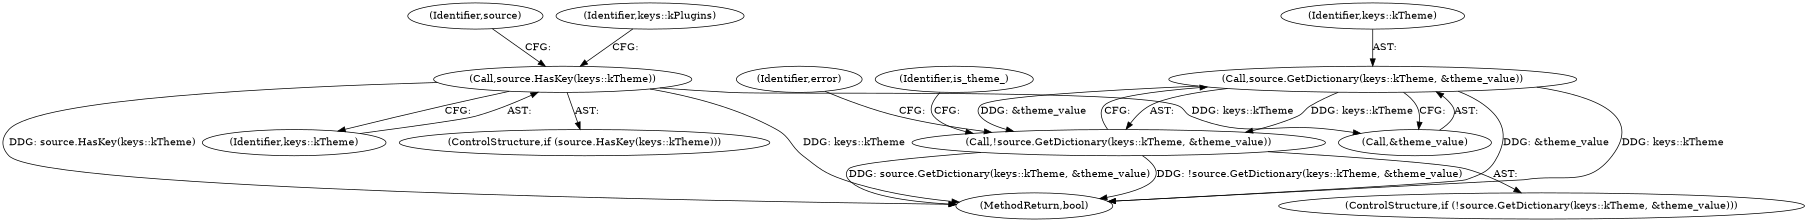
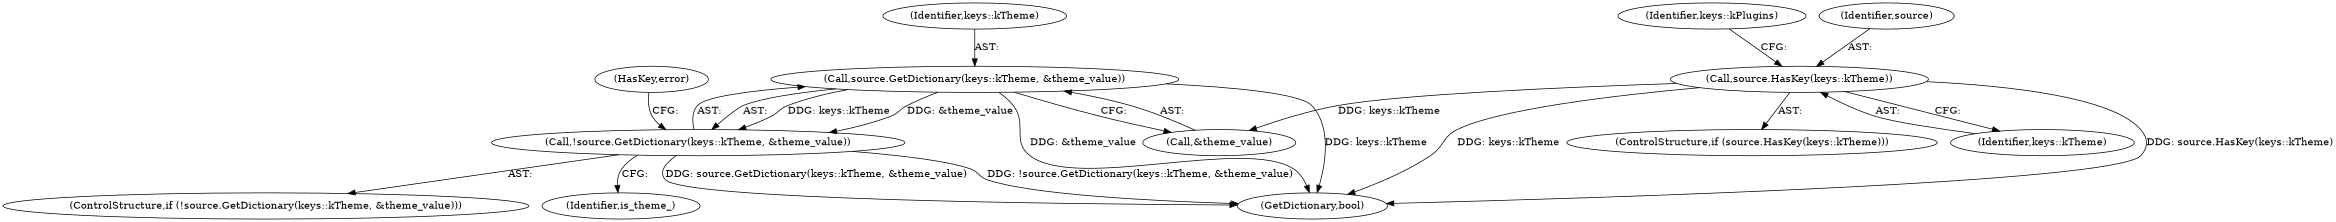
(540, 48) -> (1862, 48)
(799, 79) -> (652, 79)
(1119, 111) -> (711, 111)
(937, 119) -> (623, 167)
(1034, 206) -> (1312, 206)
